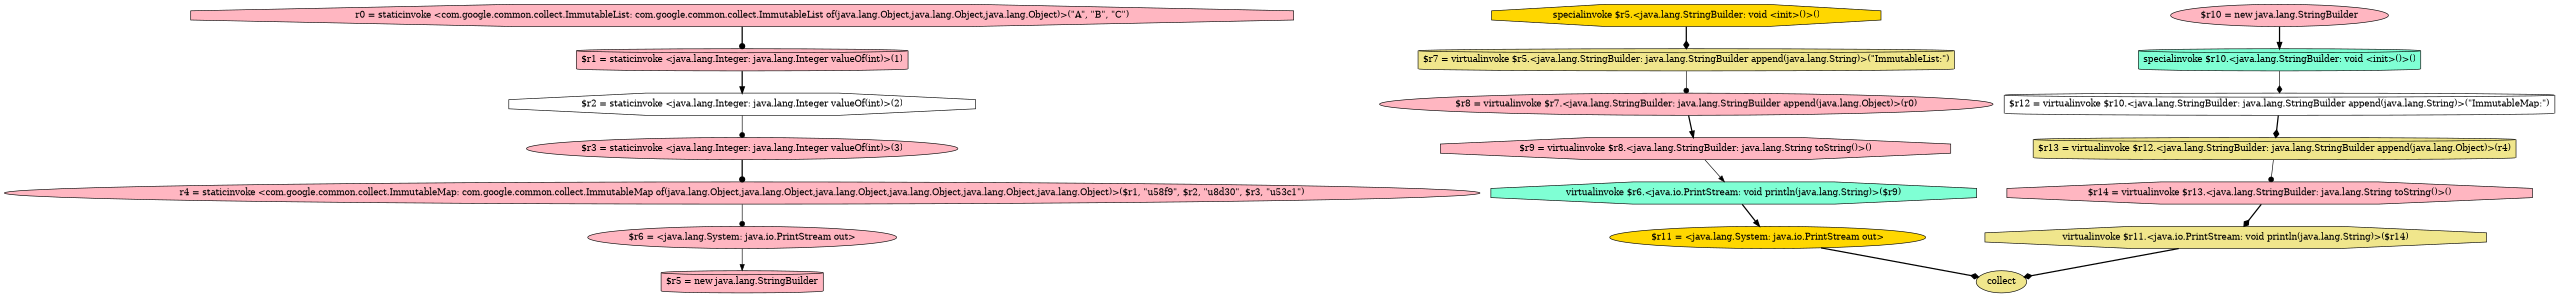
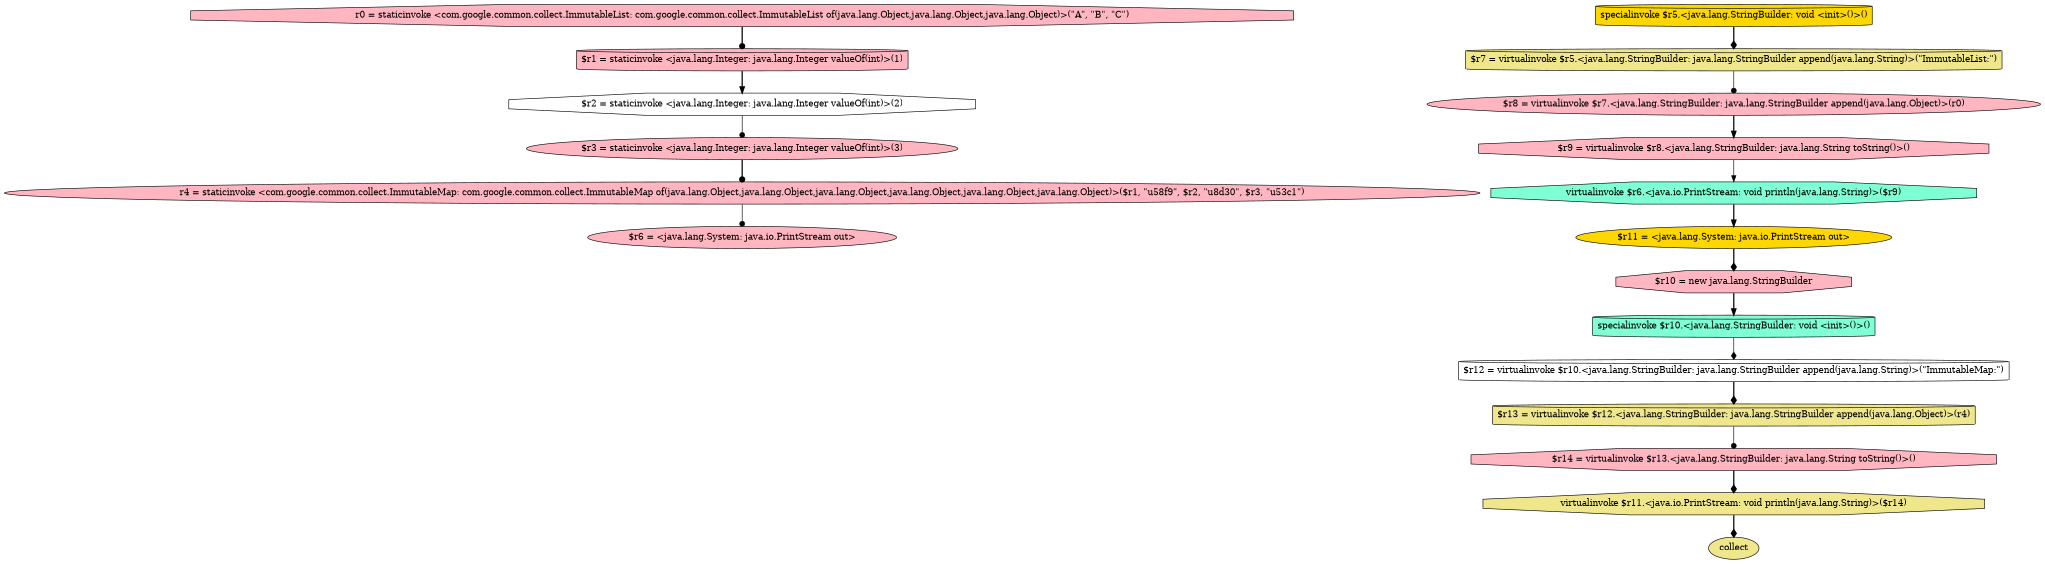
(1686, 15) -> (1734, 15)
(2280, 15) -> (1734, 282)
(1896, 262) -> (1734, 256)
(742, 282) -> none
